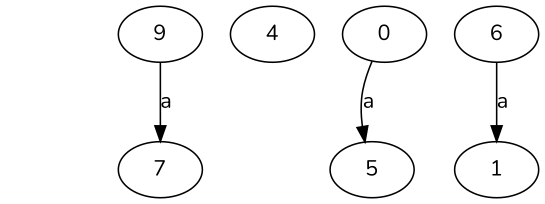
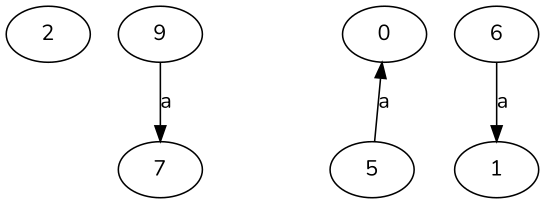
none -> (48, 34)
(272, 34) -> none
(362, 93) -> (378, 110)
